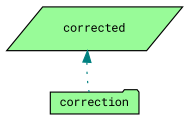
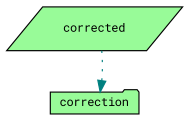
(87, 77) -> (102, 66)
